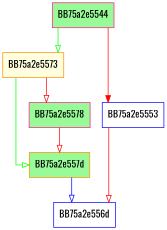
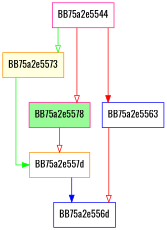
(83, 15) -> (83, 15)
(46, 87) -> (77, 62)
(133, 115) -> (133, 115)
(16, 125) -> (16, 125)
(60, 165) -> (60, 165)
(72, 186) -> (72, 186)
